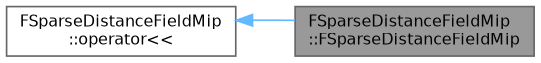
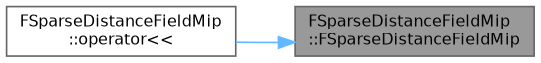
(274, 20) -> (257, 42)
